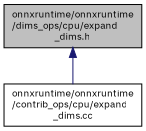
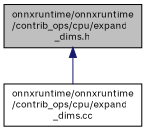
(73, 26) -> (73, 26)
